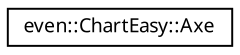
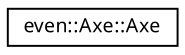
(120, 27) -> (93, 27)
